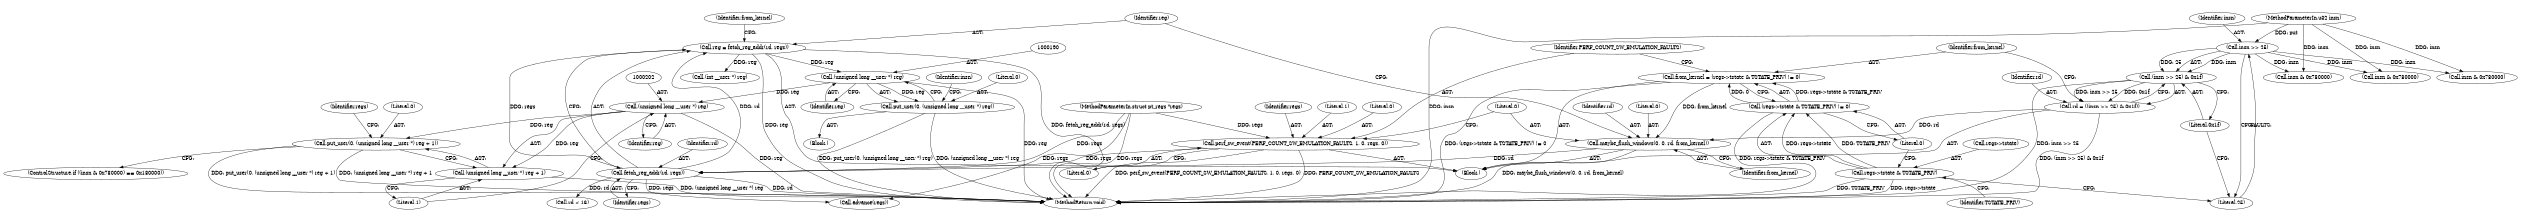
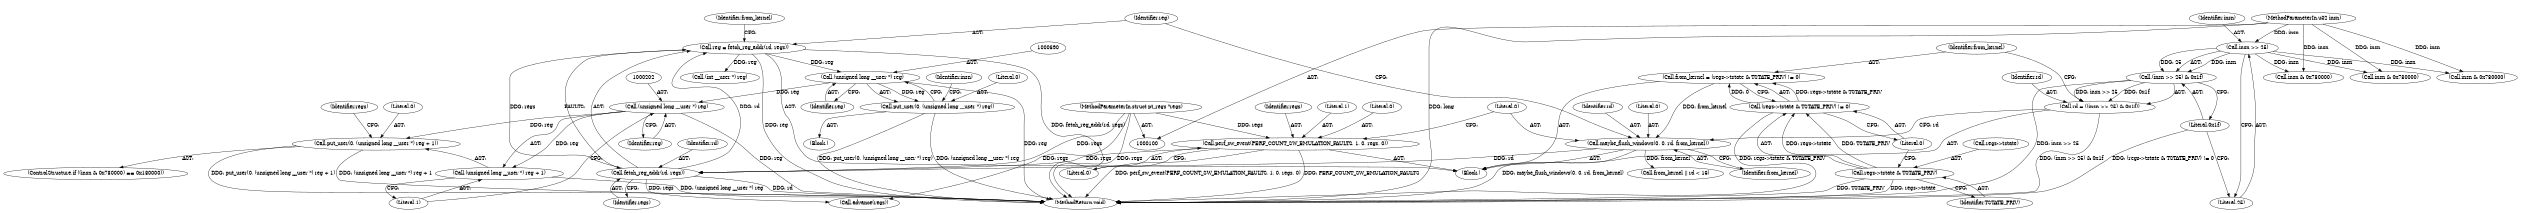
(2286, 33) -> (2286, 33)
(1048, 48) -> (1048, 48)
(1618, 48) -> none
(2148, 96) -> none
(576, 107) -> (576, 107)
(1441, 107) -> (1441, 107)
(1929, 126) -> (1929, 126)
(2262, 126) -> (2262, 126)
none -> (1147, 144)
(436, 158) -> none
(189, 159) -> (189, 159)
none -> (1675, 174)
(1442, 186) -> (1661, 201)
(1984, 188) -> (1984, 188)
(2073, 189) -> (1944, 187)
(572, 203) -> none
